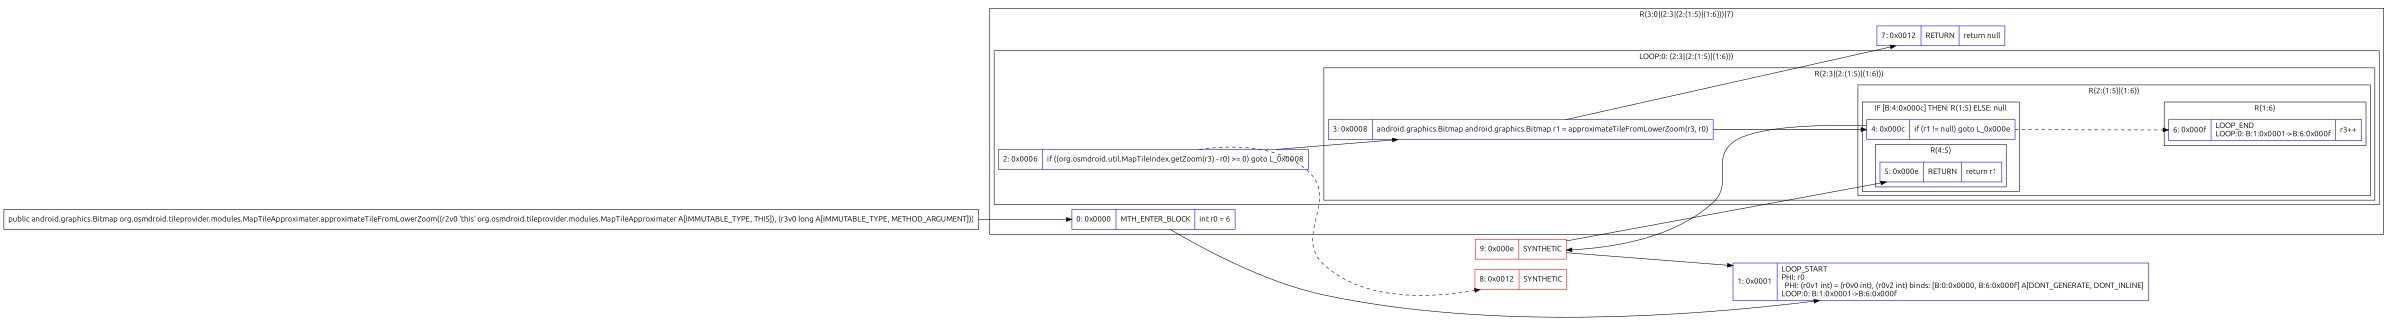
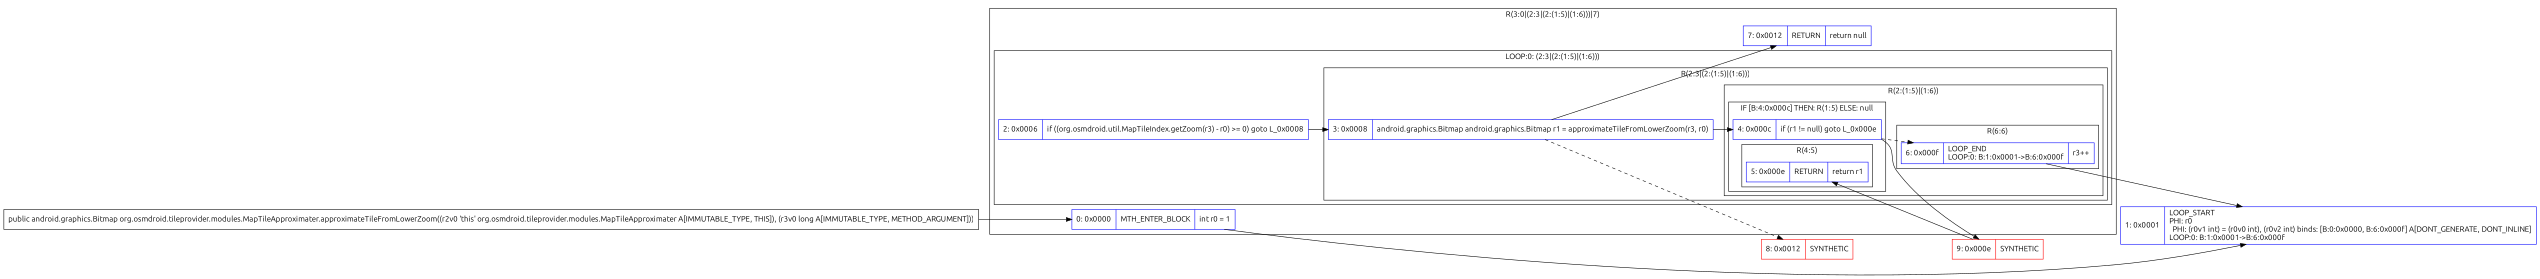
(2265, 108) -> (1998, 132)
(1215, 219) -> (1215, 219)
(1313, 239) -> (1661, 188)
(1647, 259) -> (2141, 185)
